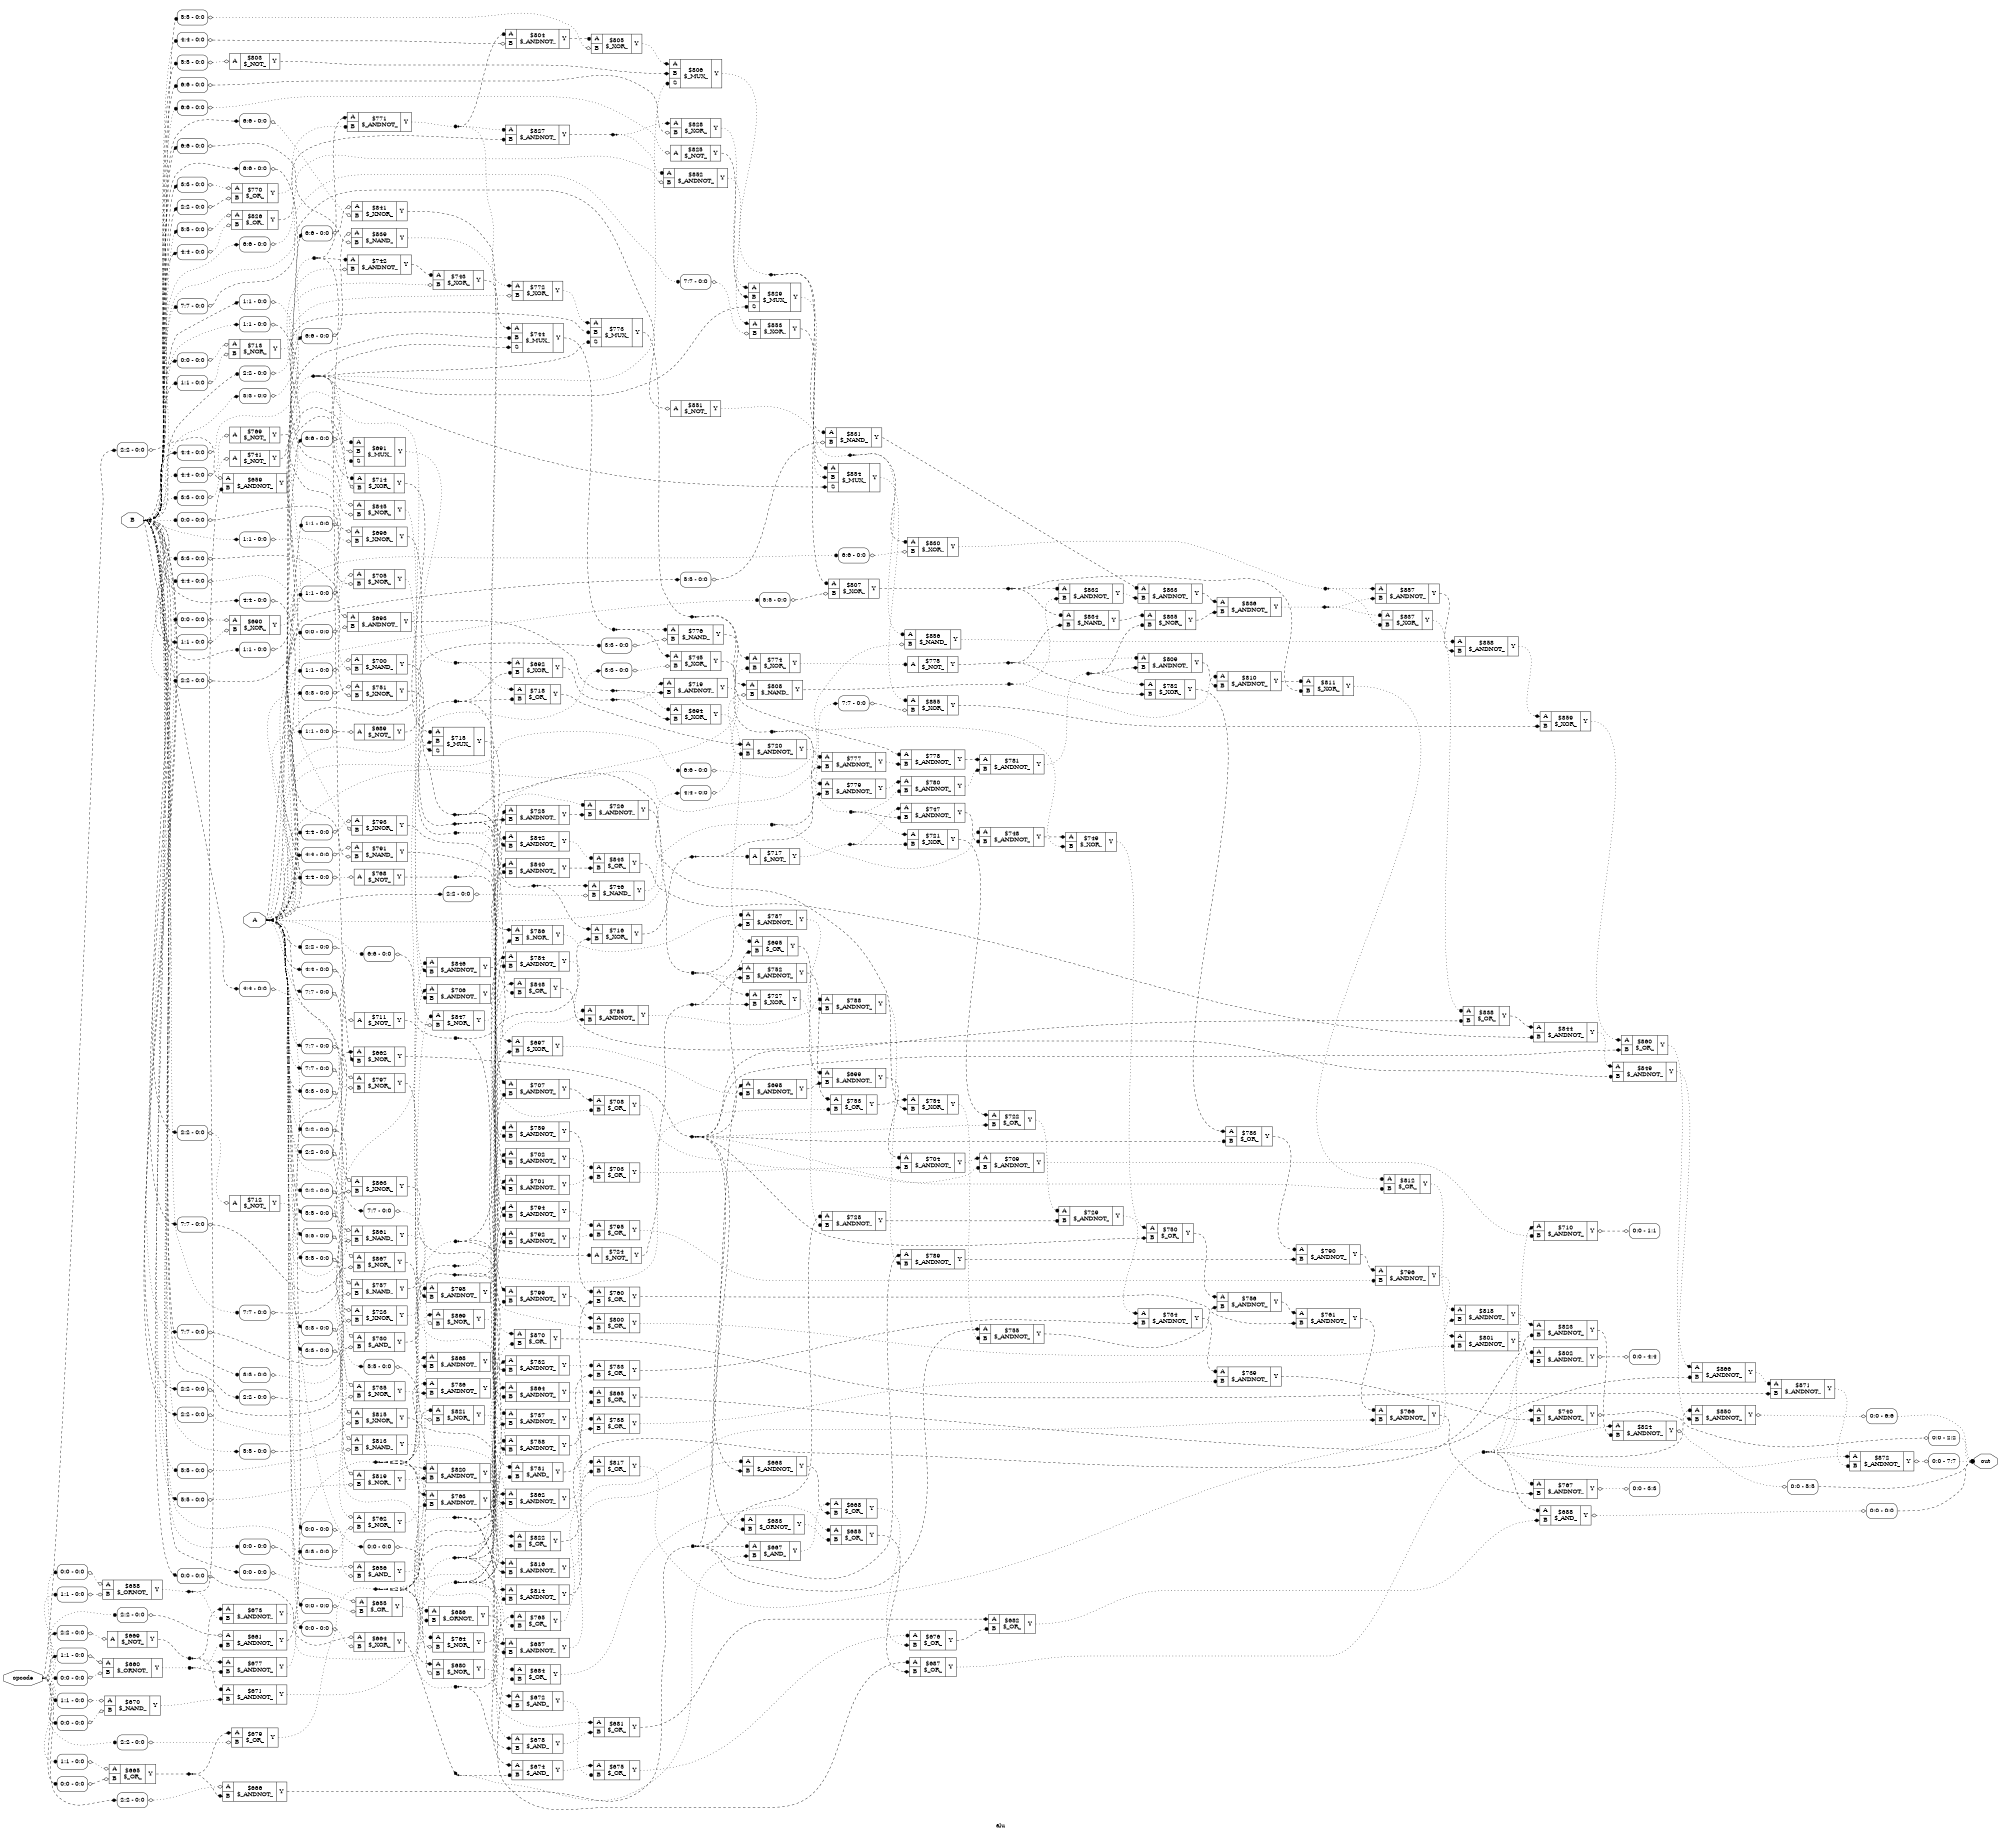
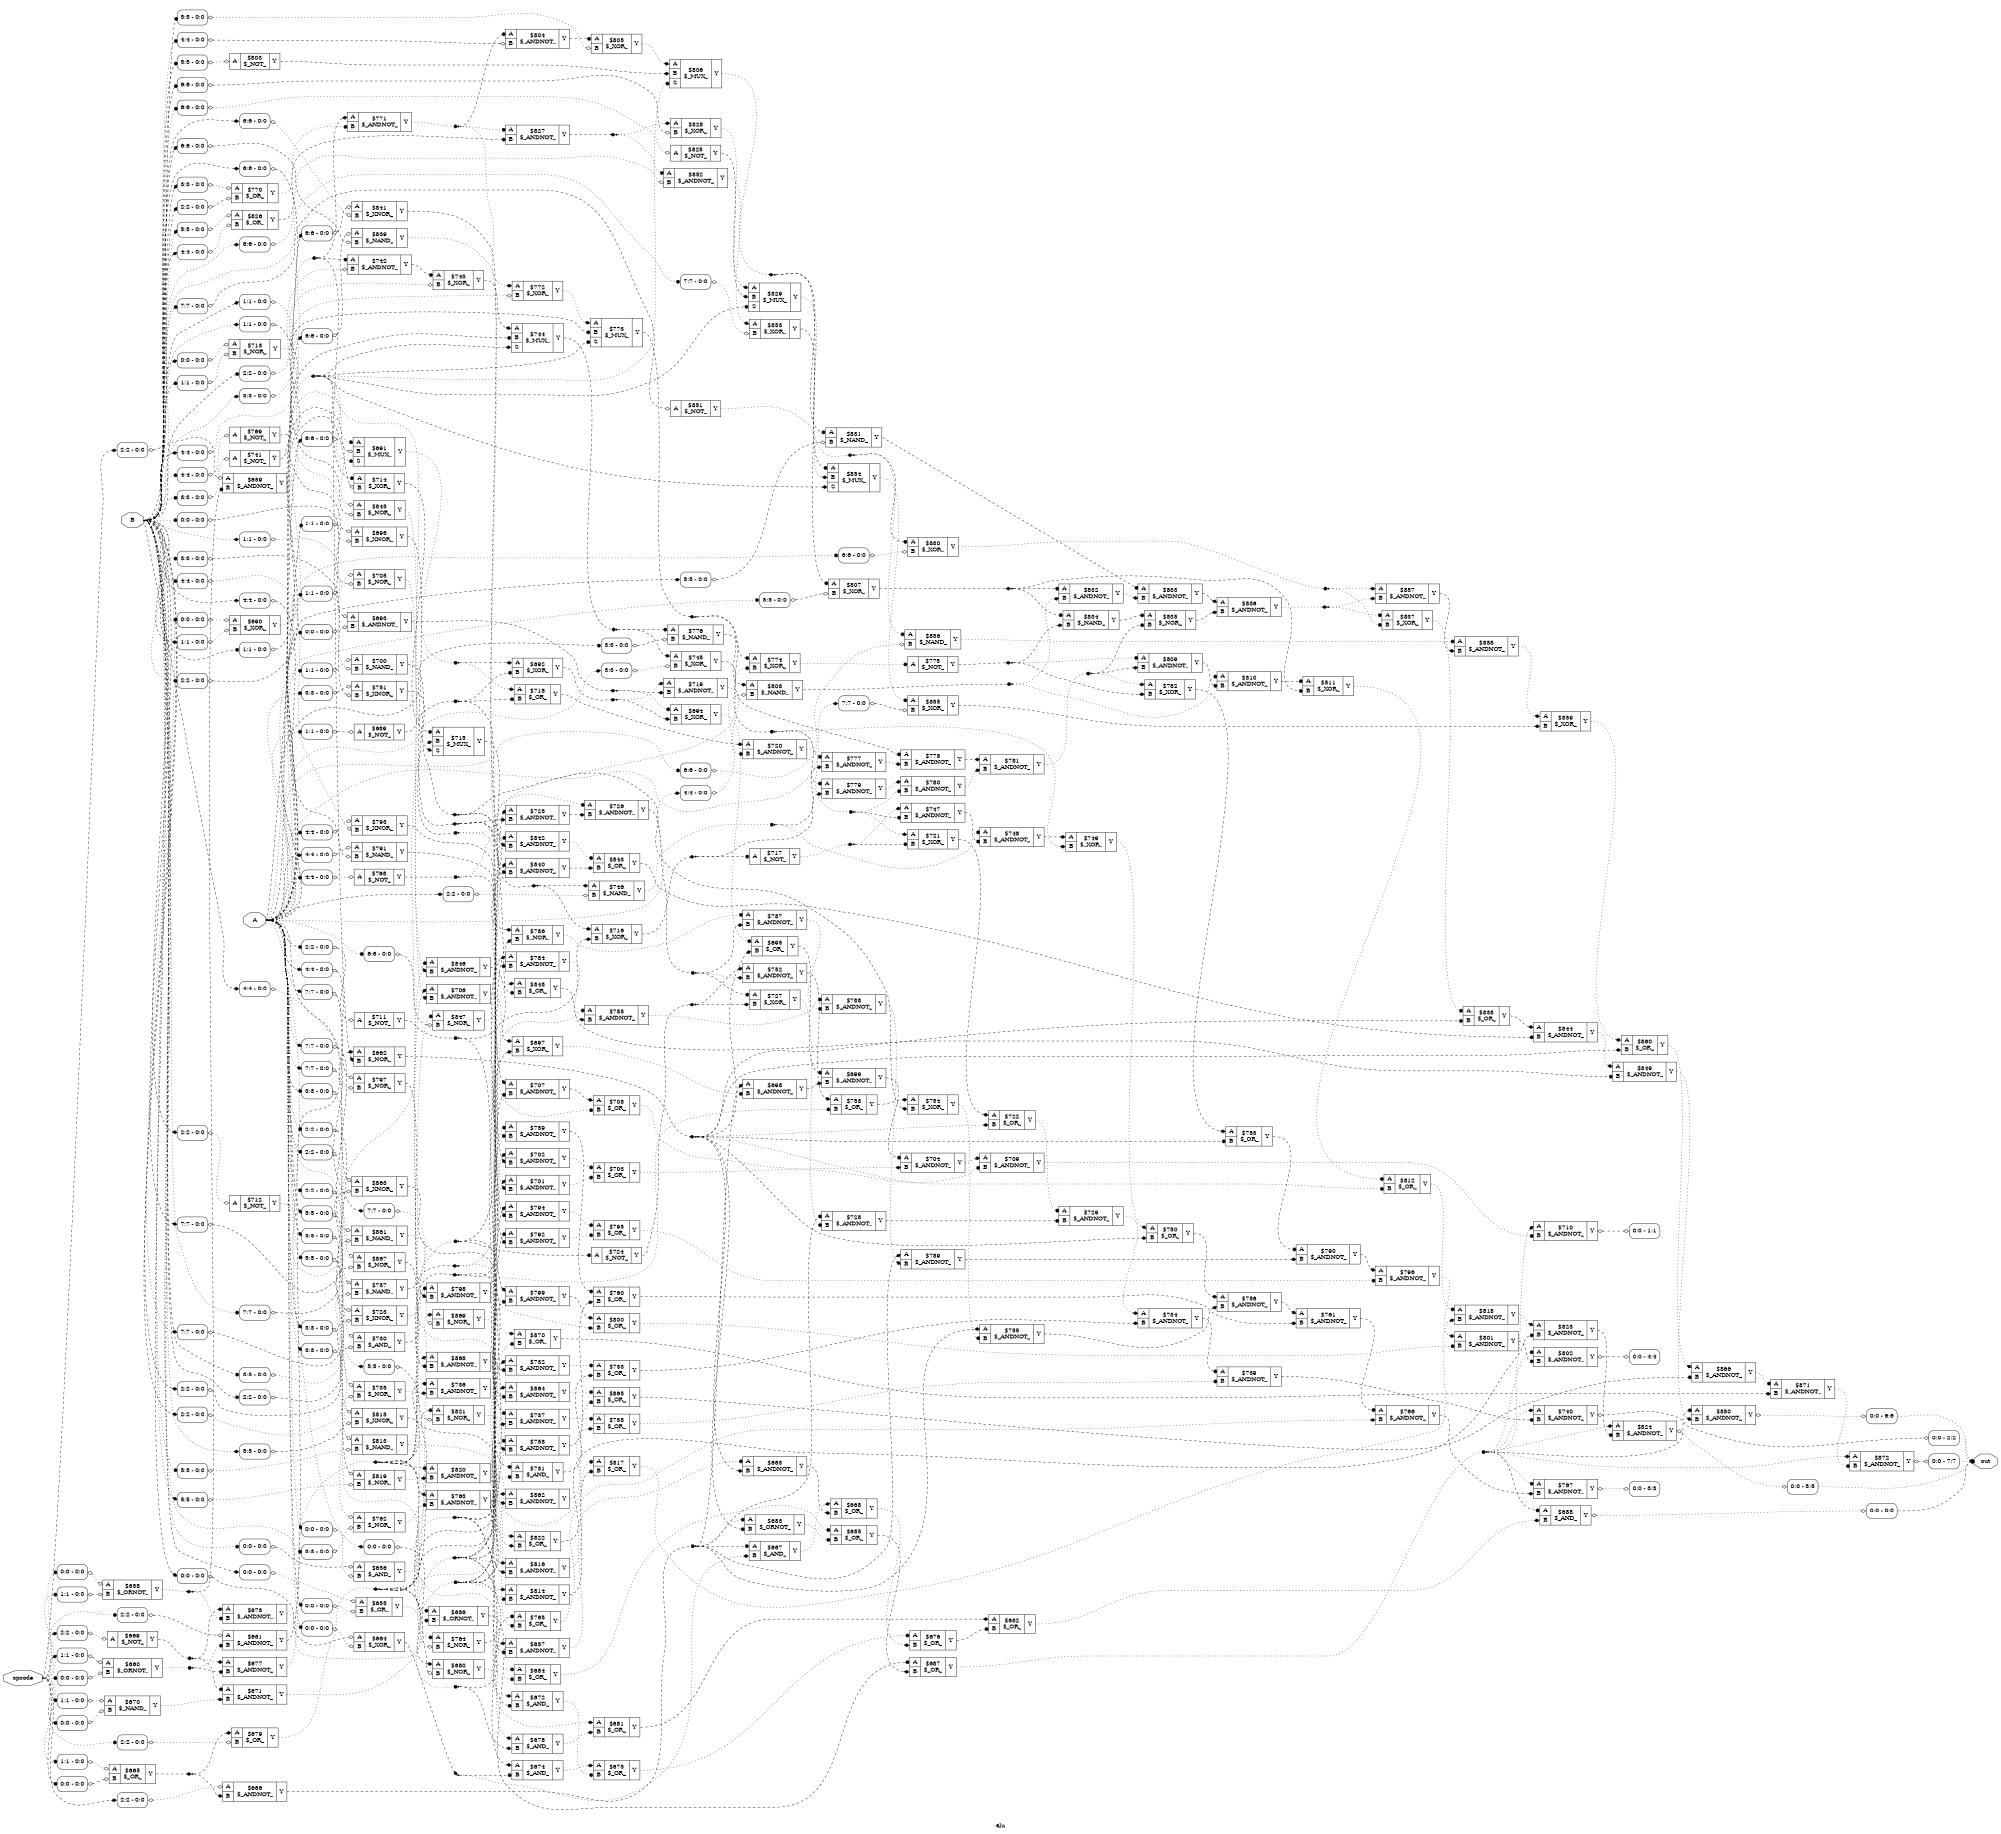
(1967, 1448) -> (1967, 1448)
(1898, 1488) -> (1898, 1488)
